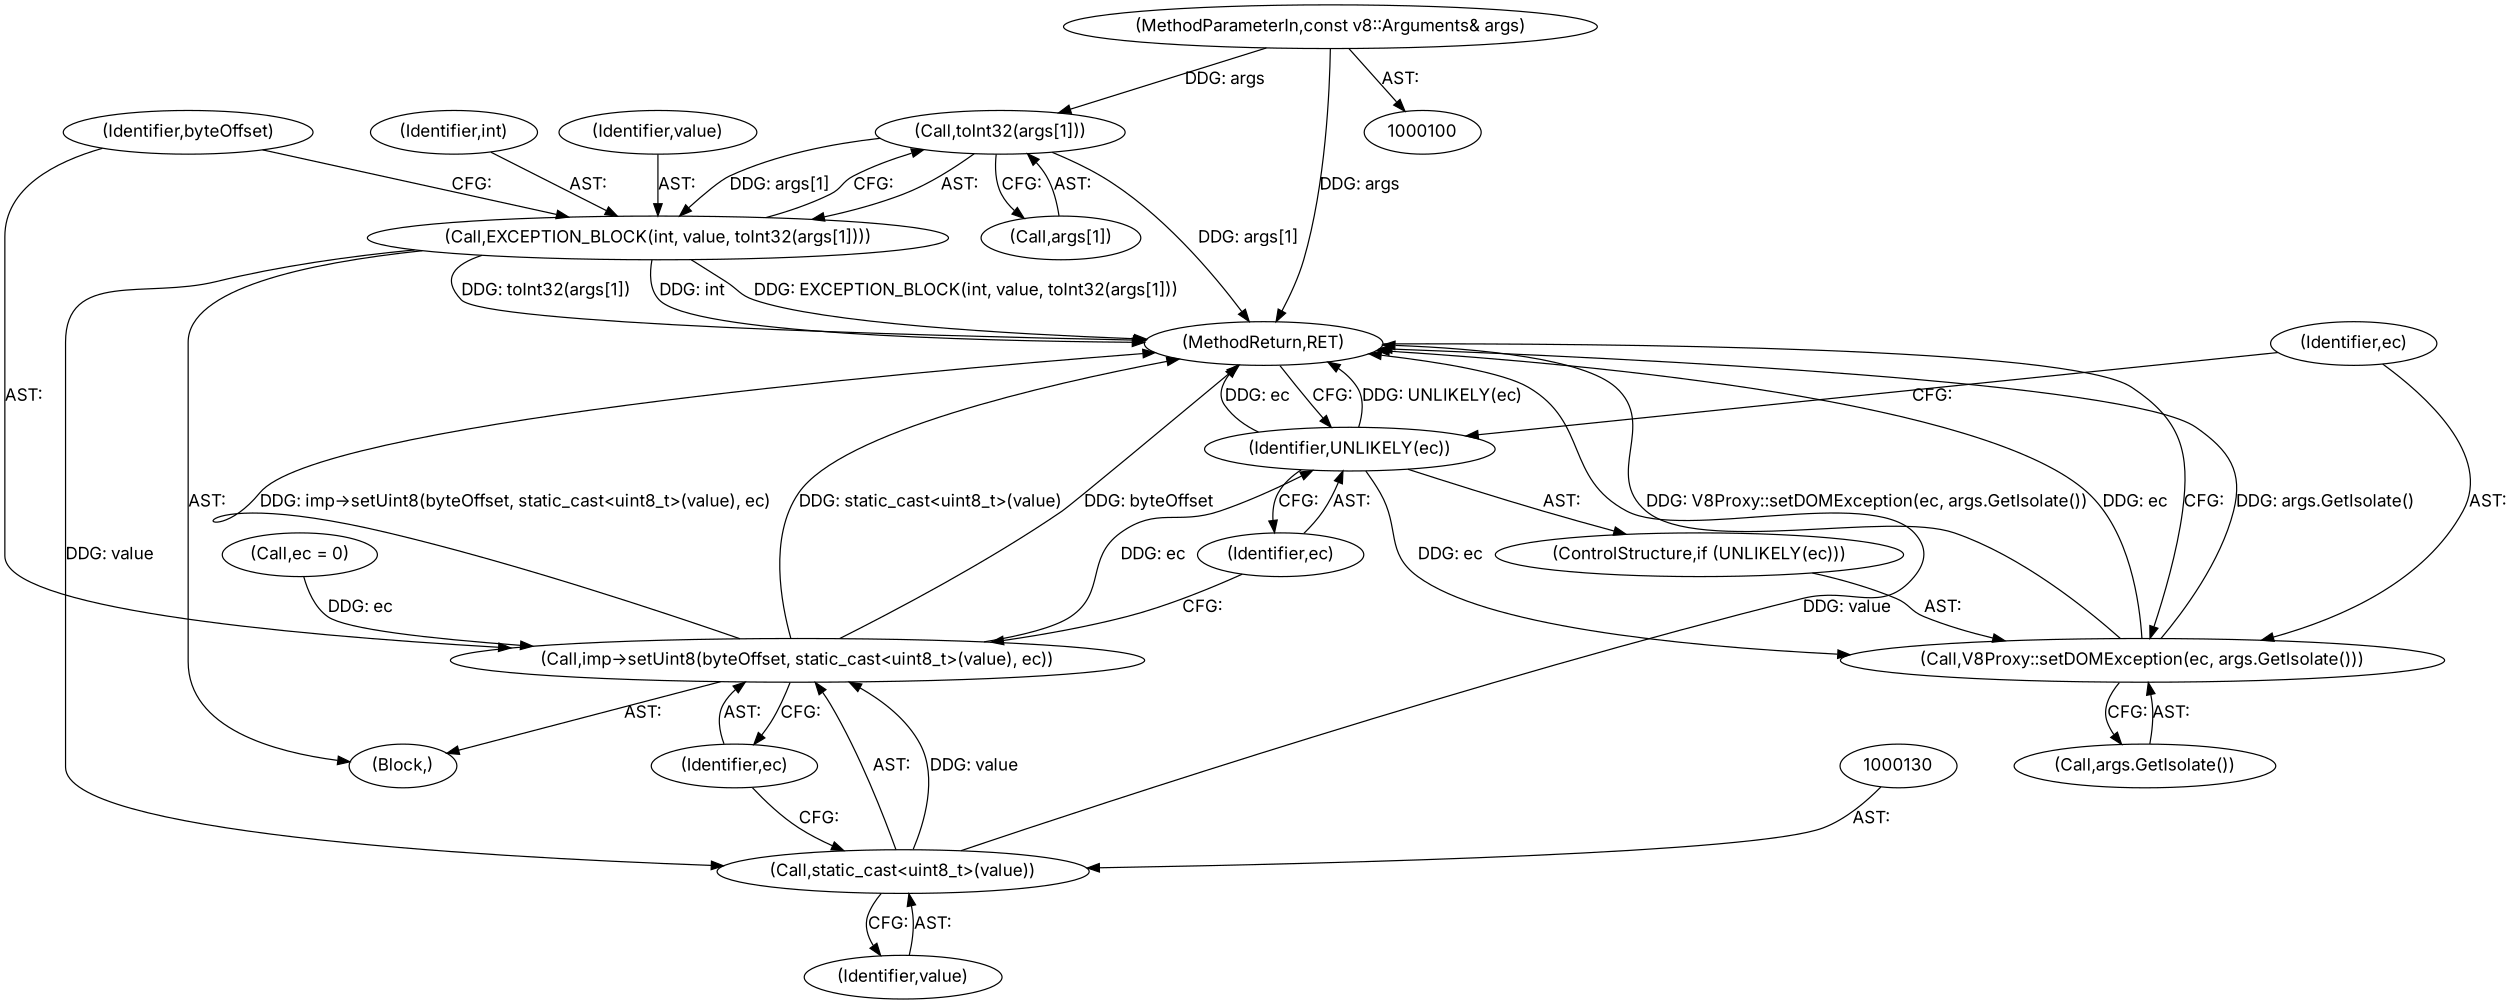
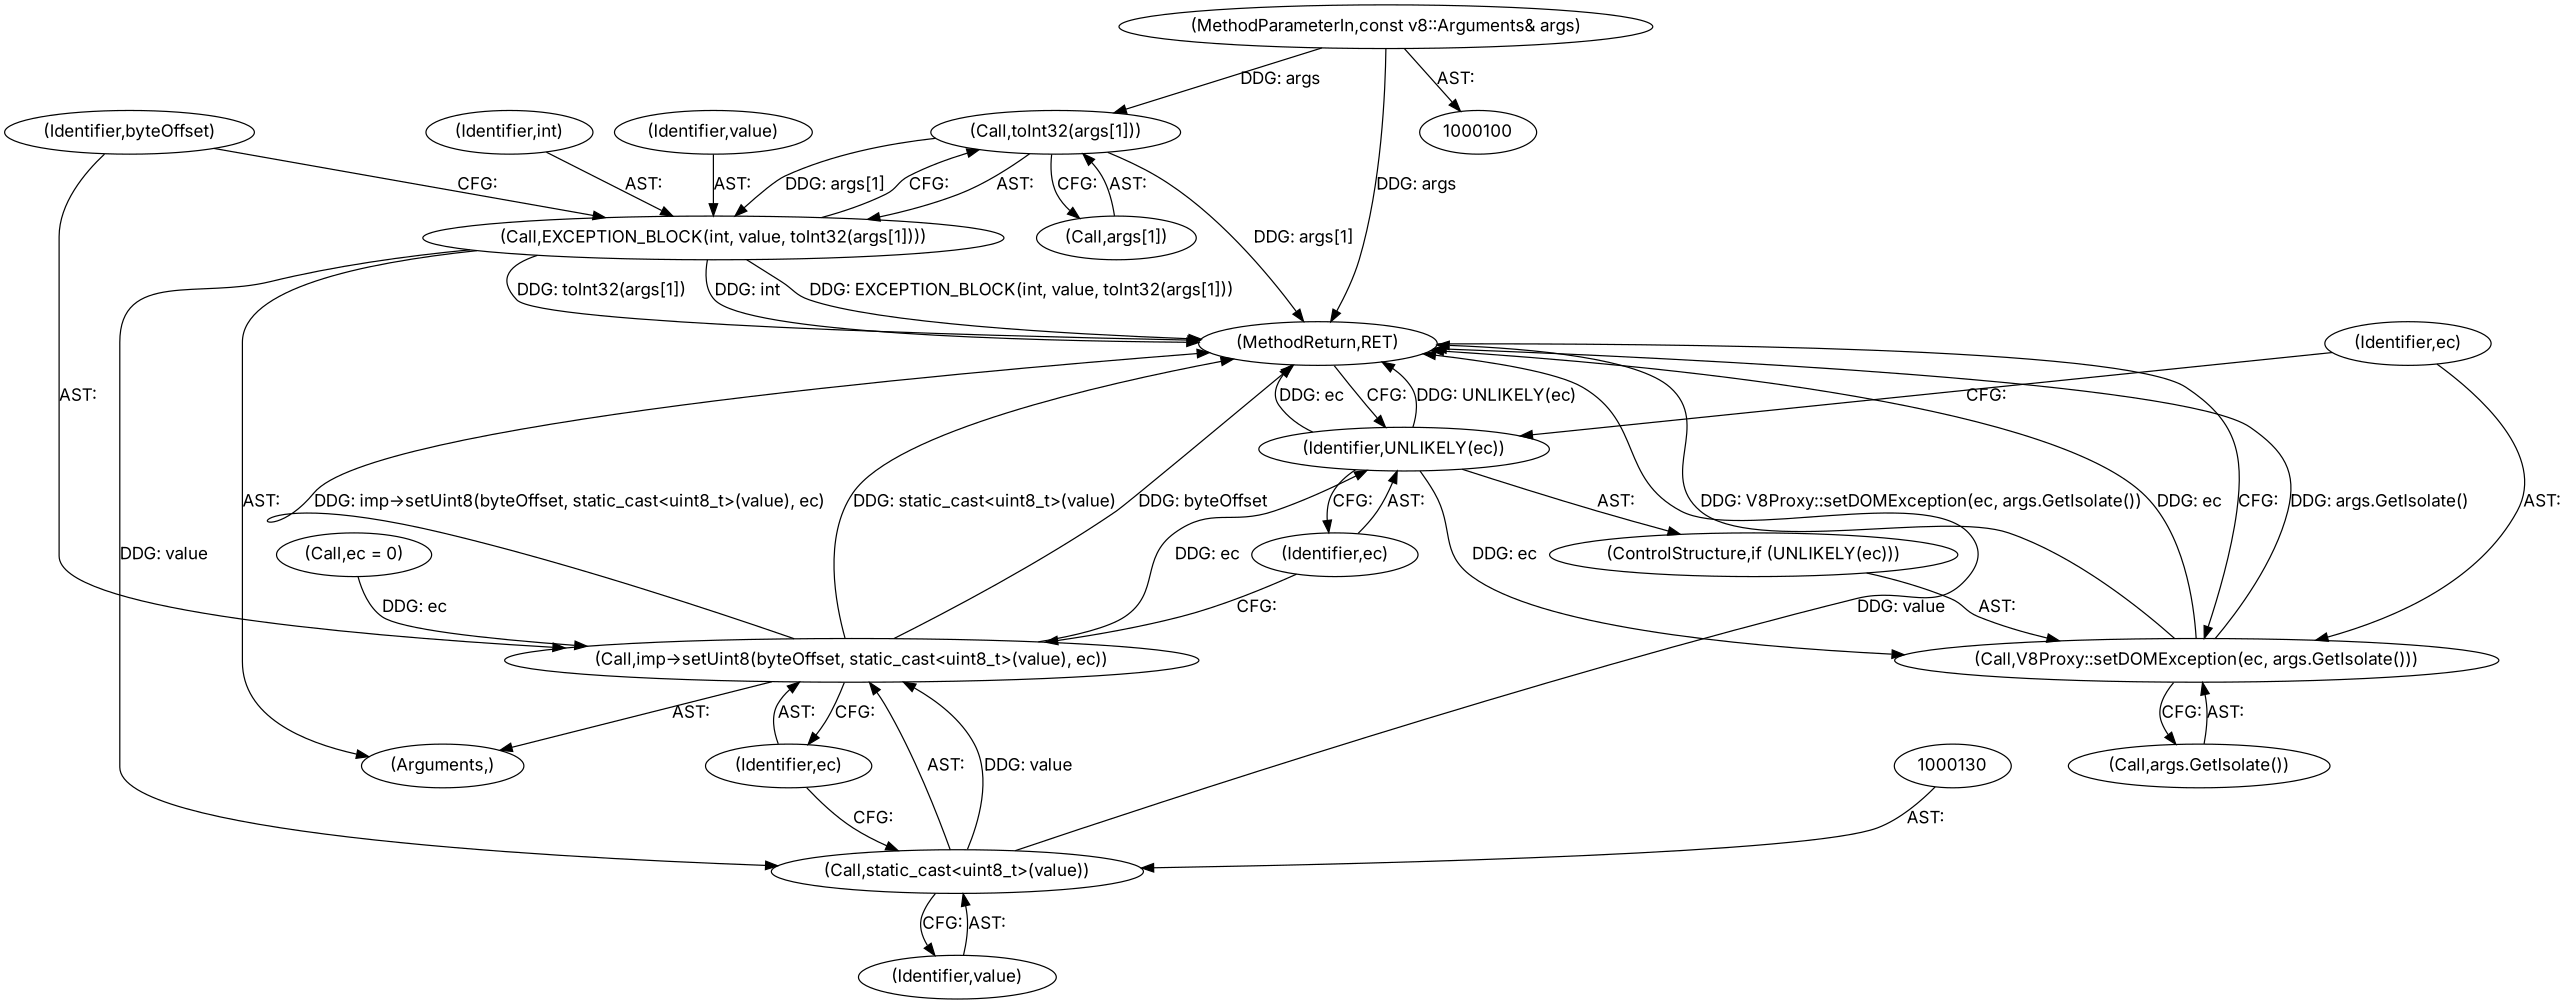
(403, 766) -> (443, 766)
